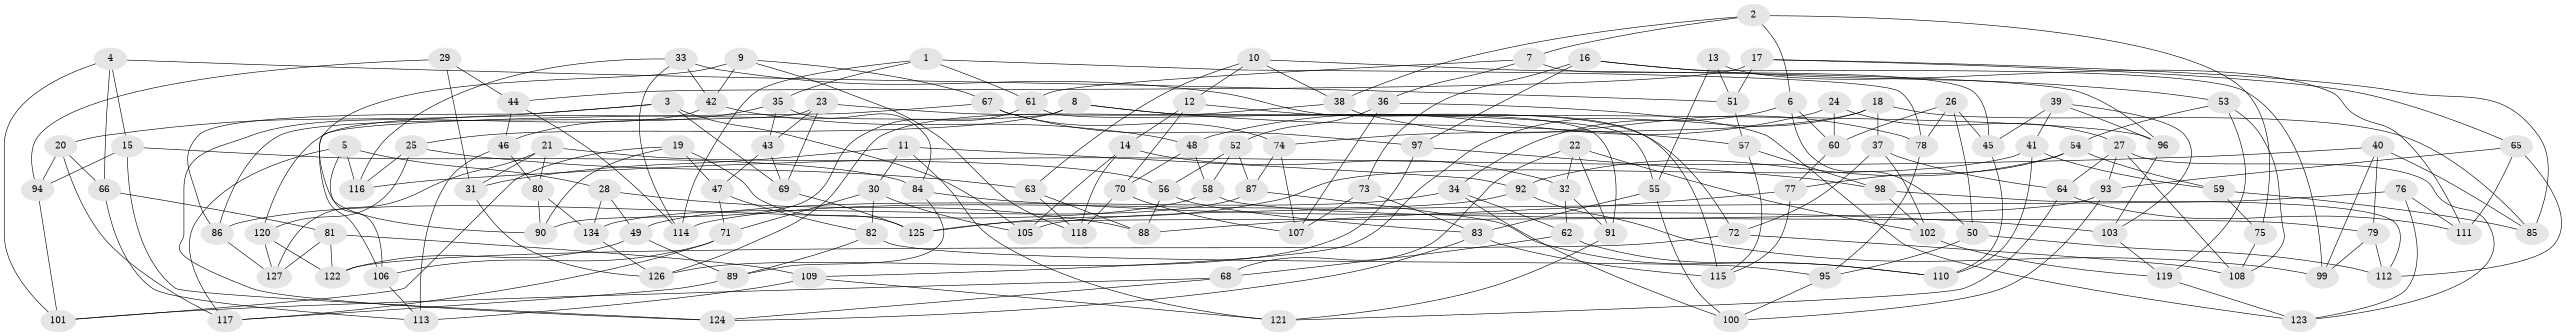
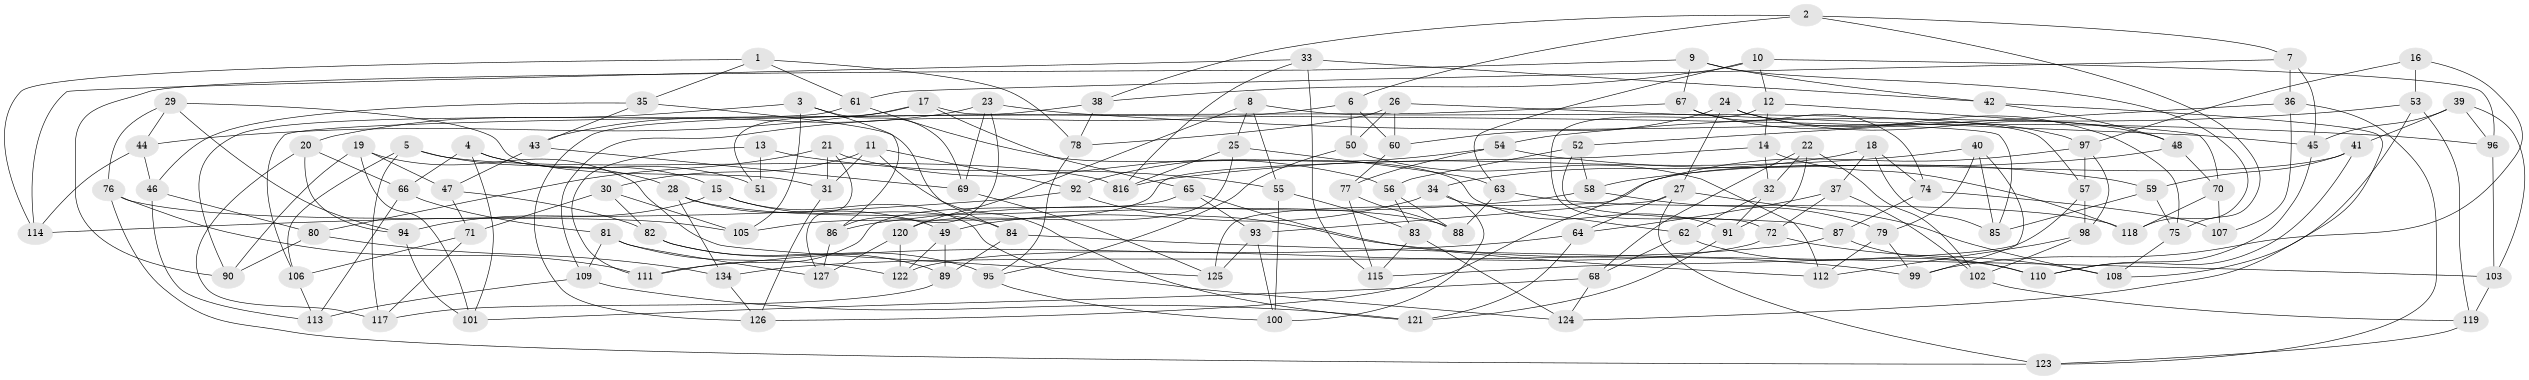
none -> (1985, 117)
(1738, 122) -> (2085, 166)
none -> (120, 135)
(357, 190) -> (1121, 190)
(1364, 190) -> none
